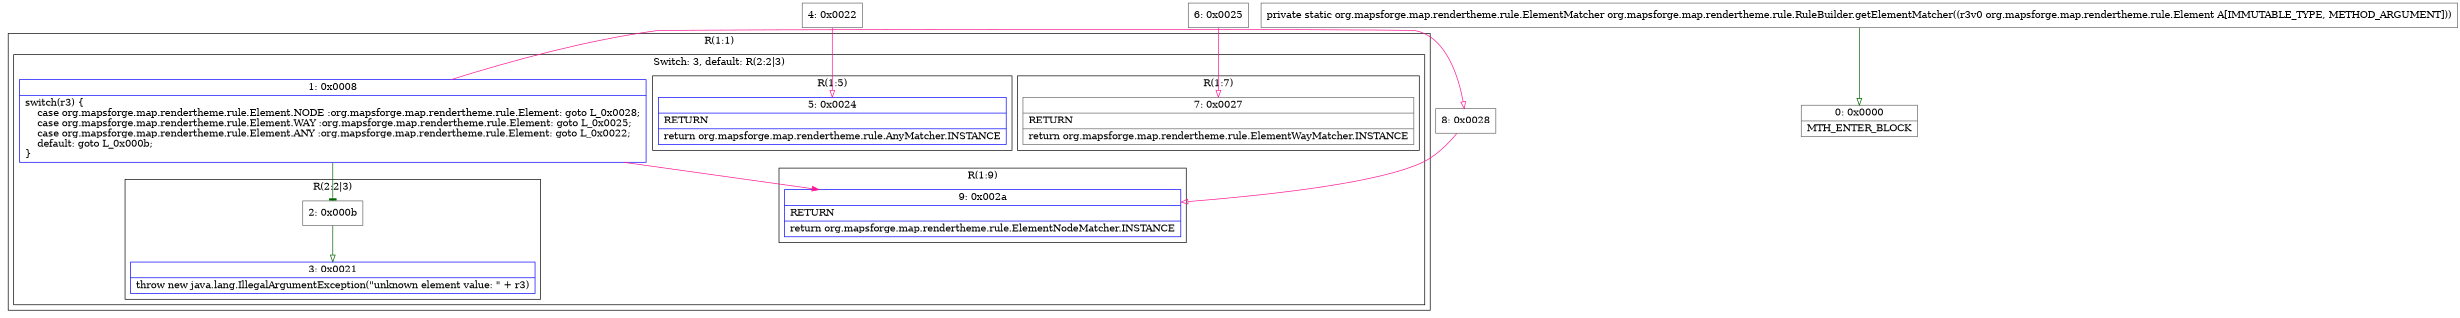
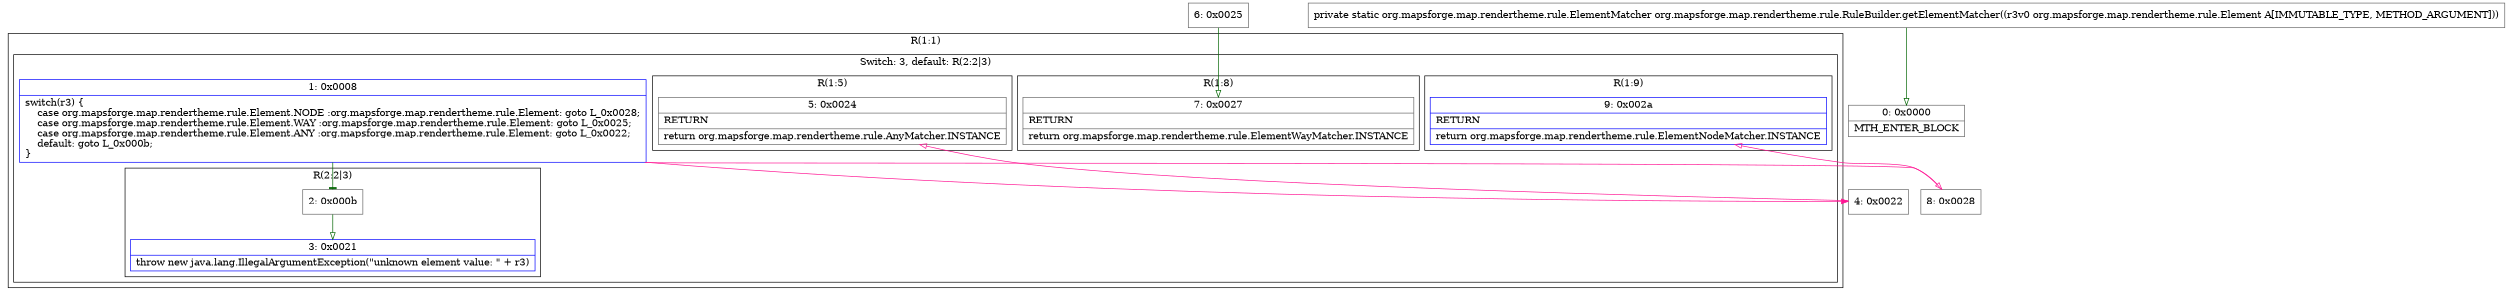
(1218, 59) -> (1218, 59)
(1218, 84) -> (1218, 84)
(832, 121) -> (832, 121)
(718, 175) -> (1243, 193)
